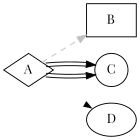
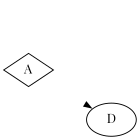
(111, 20) -> none
(111, 70) -> none
